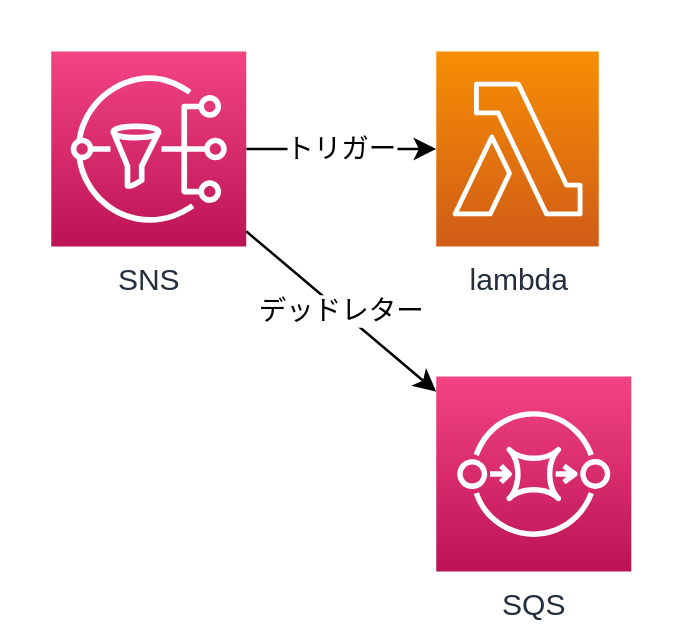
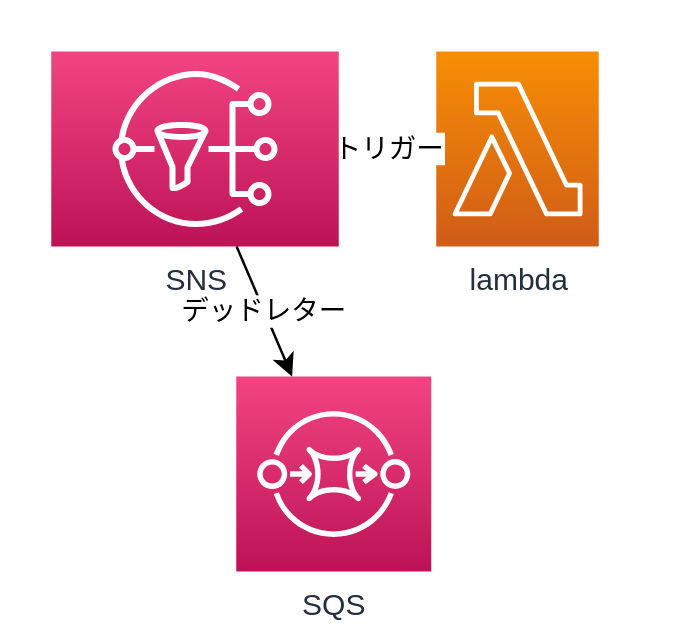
(149, 149) -> (195, 149)
(534, 474) -> (334, 474)
